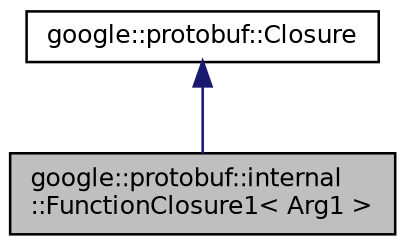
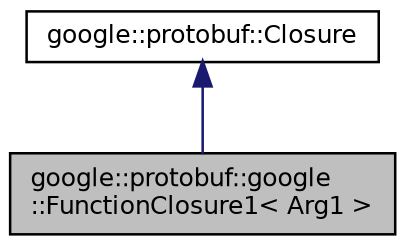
(203, 194) -> (203, 194)
